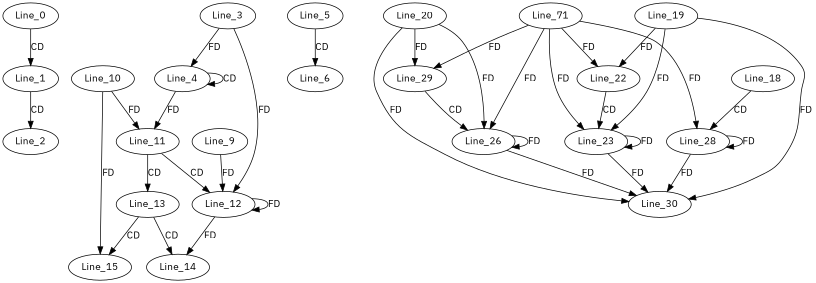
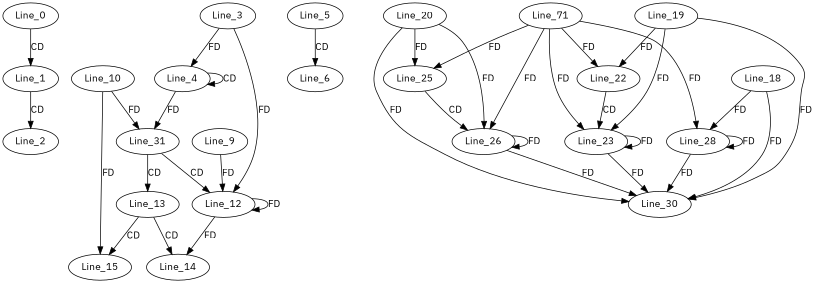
(415, 79) -> (415, 79)
(741, 110) -> (741, 110)
(148, 142) -> (148, 142)
none -> (757, 161)
